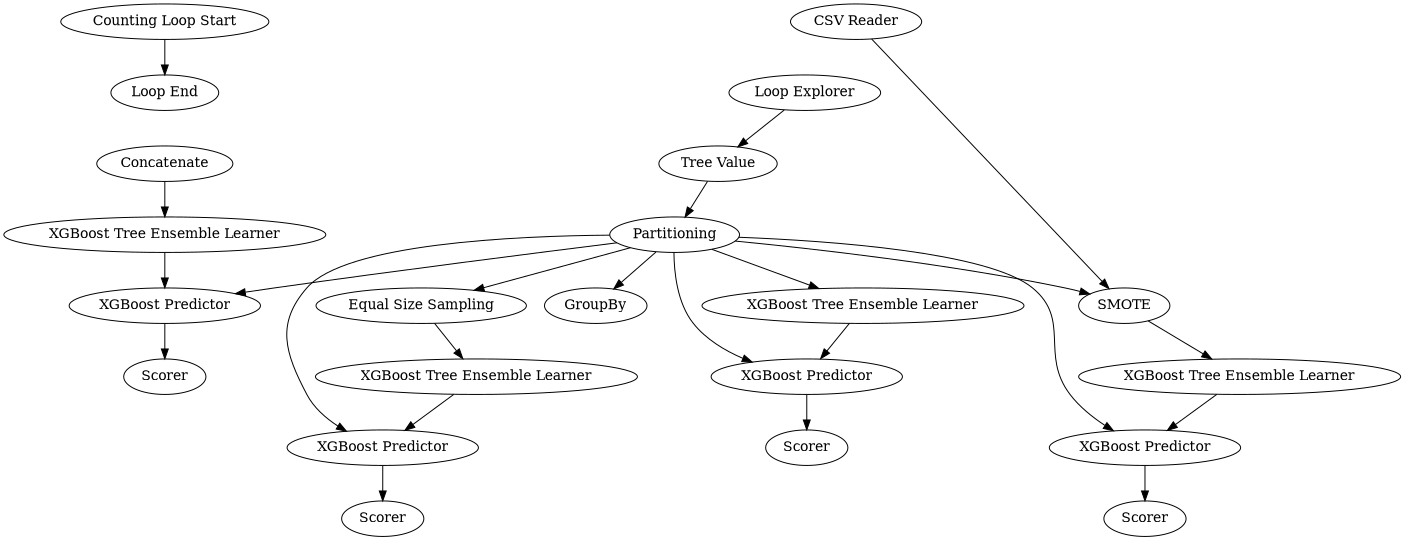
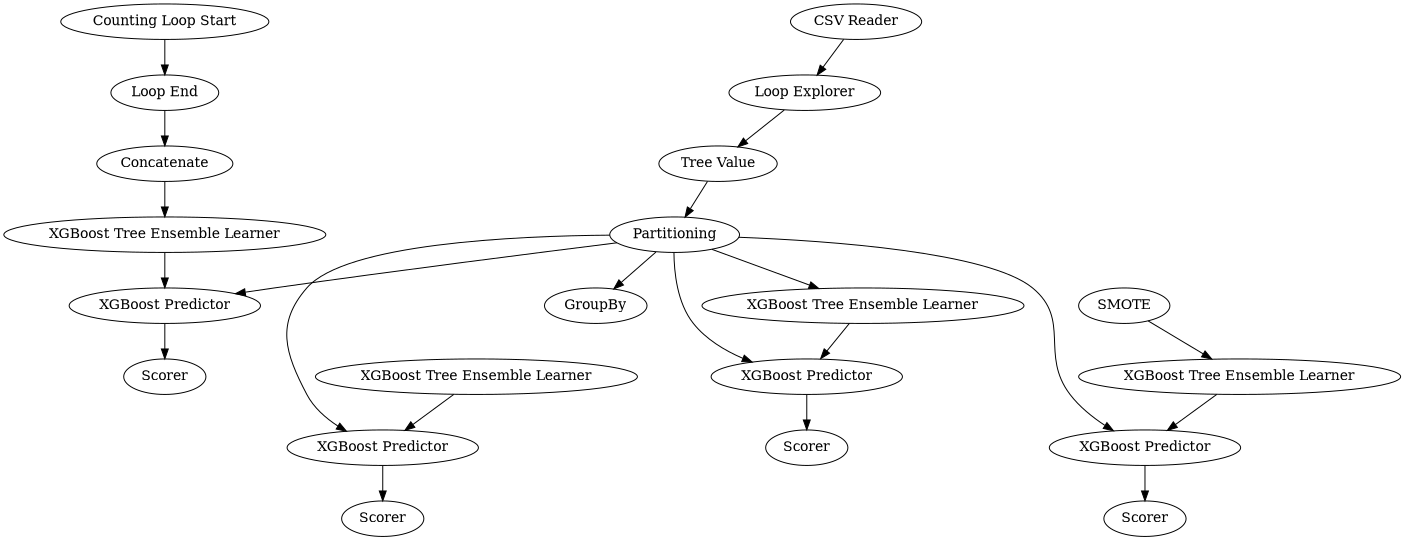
none -> (165, 123)
(987, 160) -> (833, 53)
(908, 261) -> none
(421, 306) -> none
